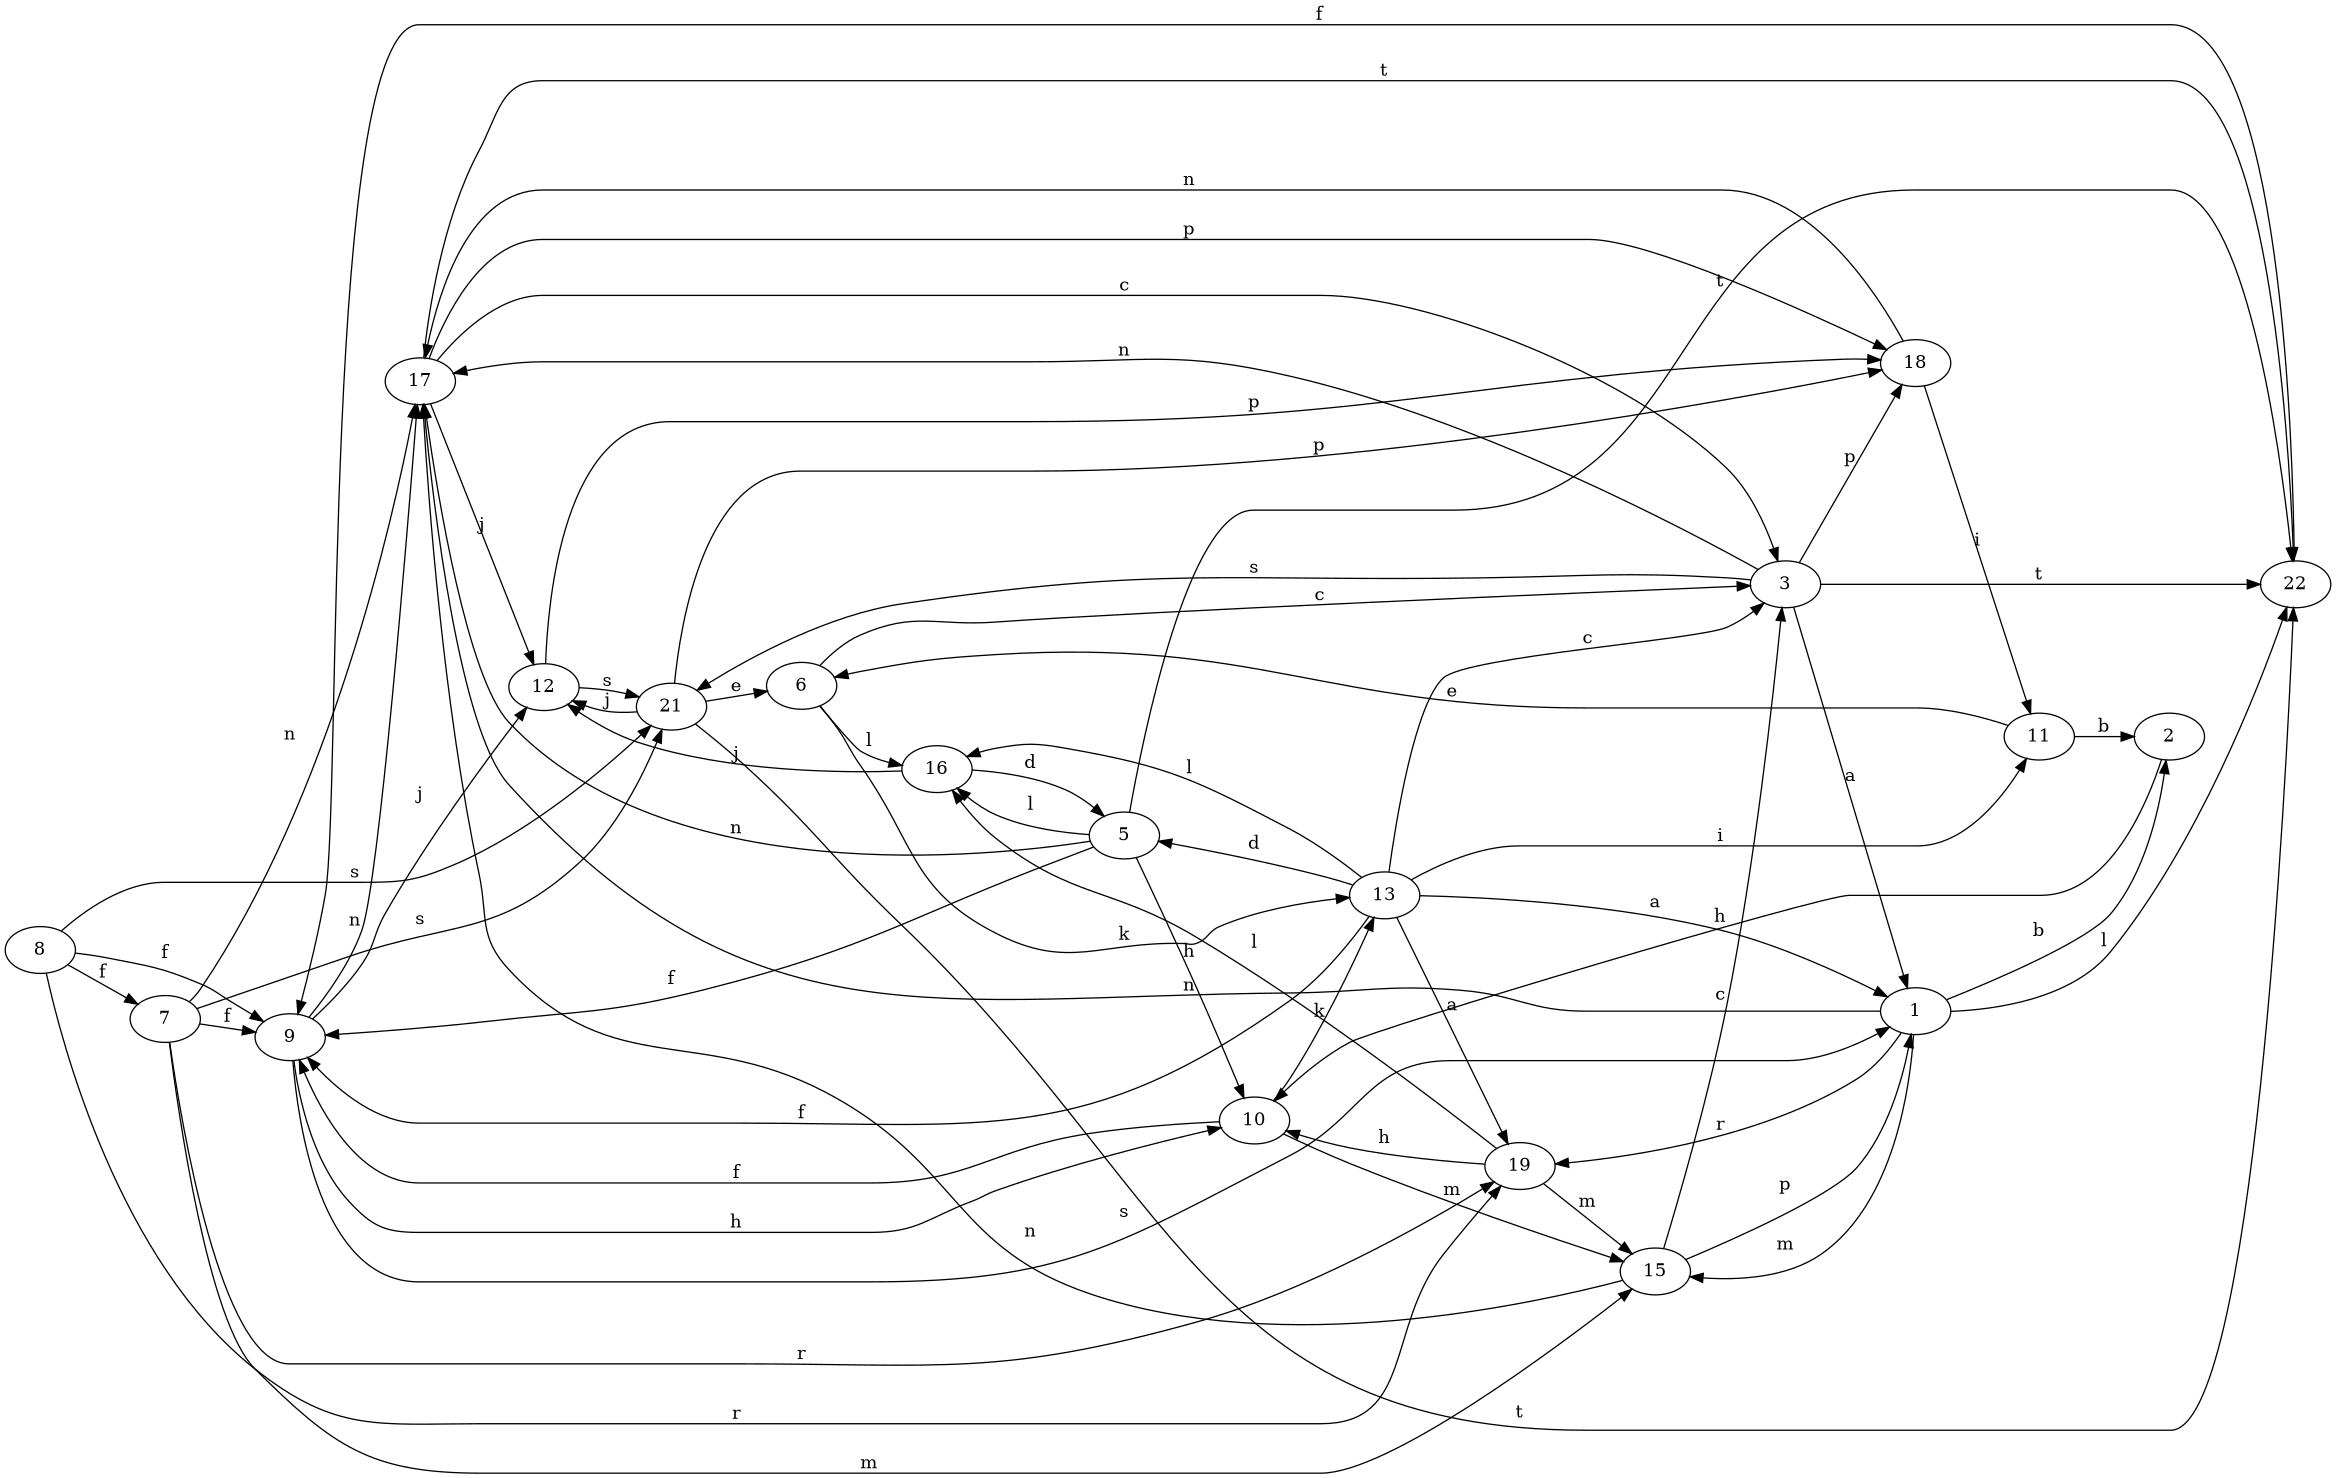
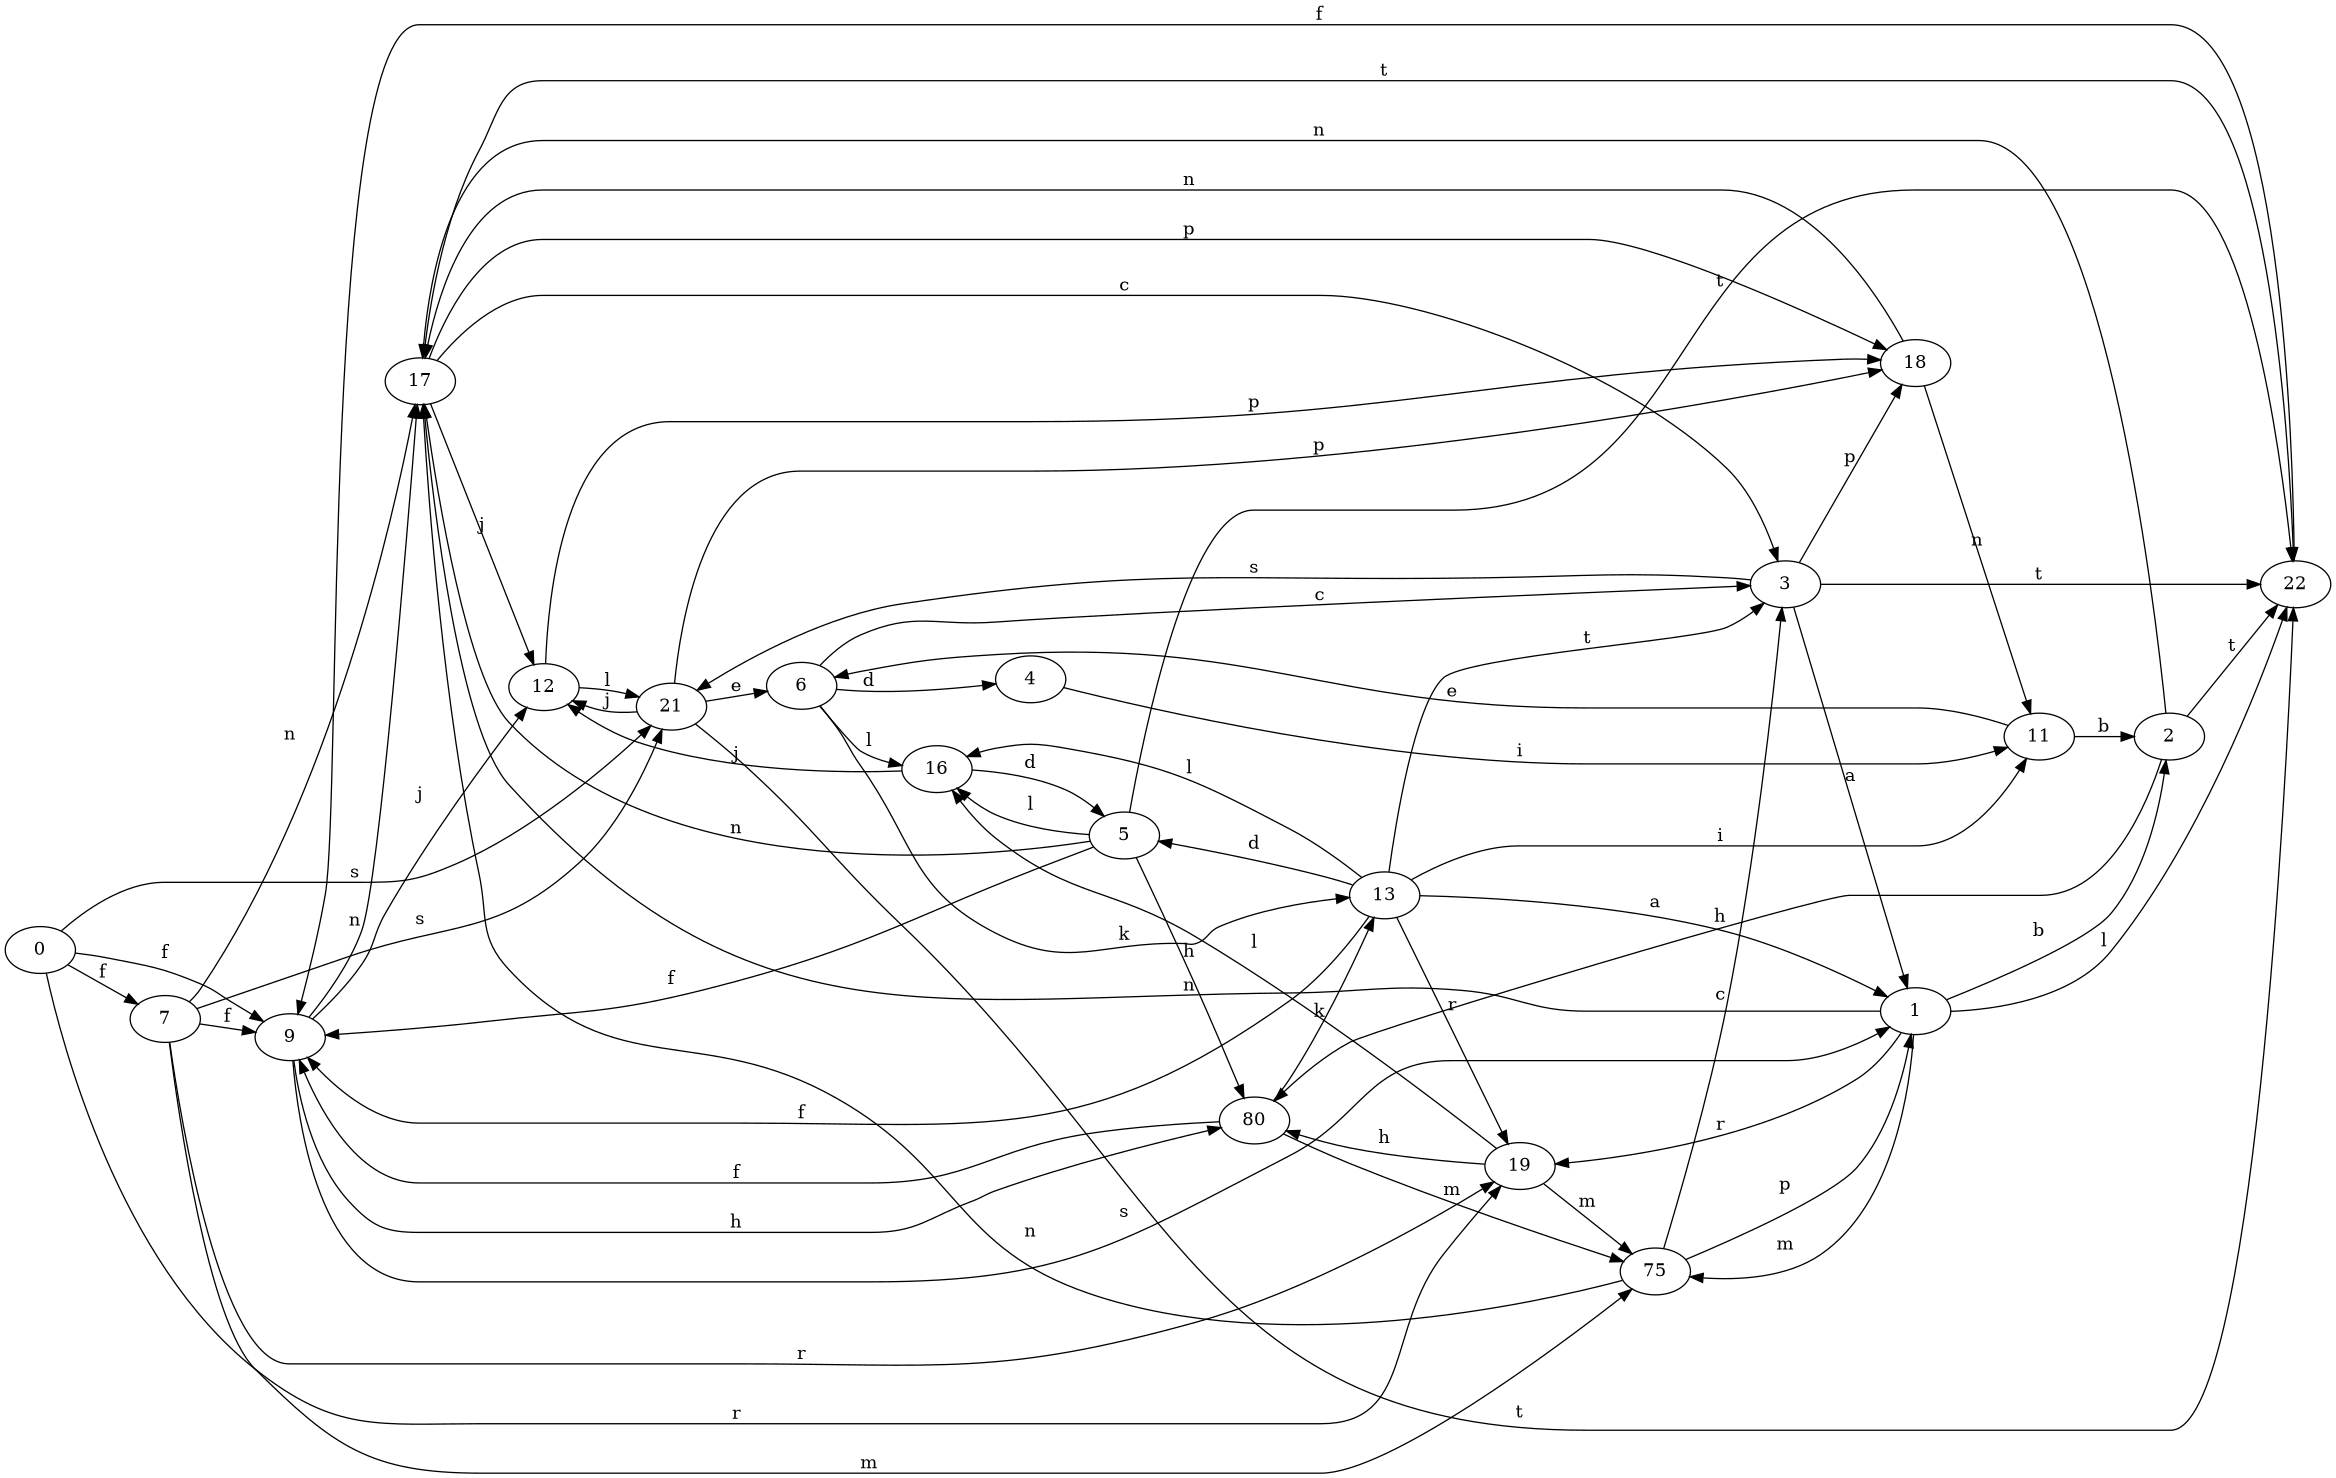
(1133, 360) -> (1444, 141)
(1977, 541) -> (1977, 541)
(1588, 638) -> (1588, 638)
none -> (2228, 666)
none -> (1031, 679)
(608, 681) -> (608, 681)
(40, 950) -> (40, 950)
(1452, 1005) -> (1452, 1005)
(1255, 1120) -> (1255, 1120)
(1655, 1271) -> (1655, 1271)
